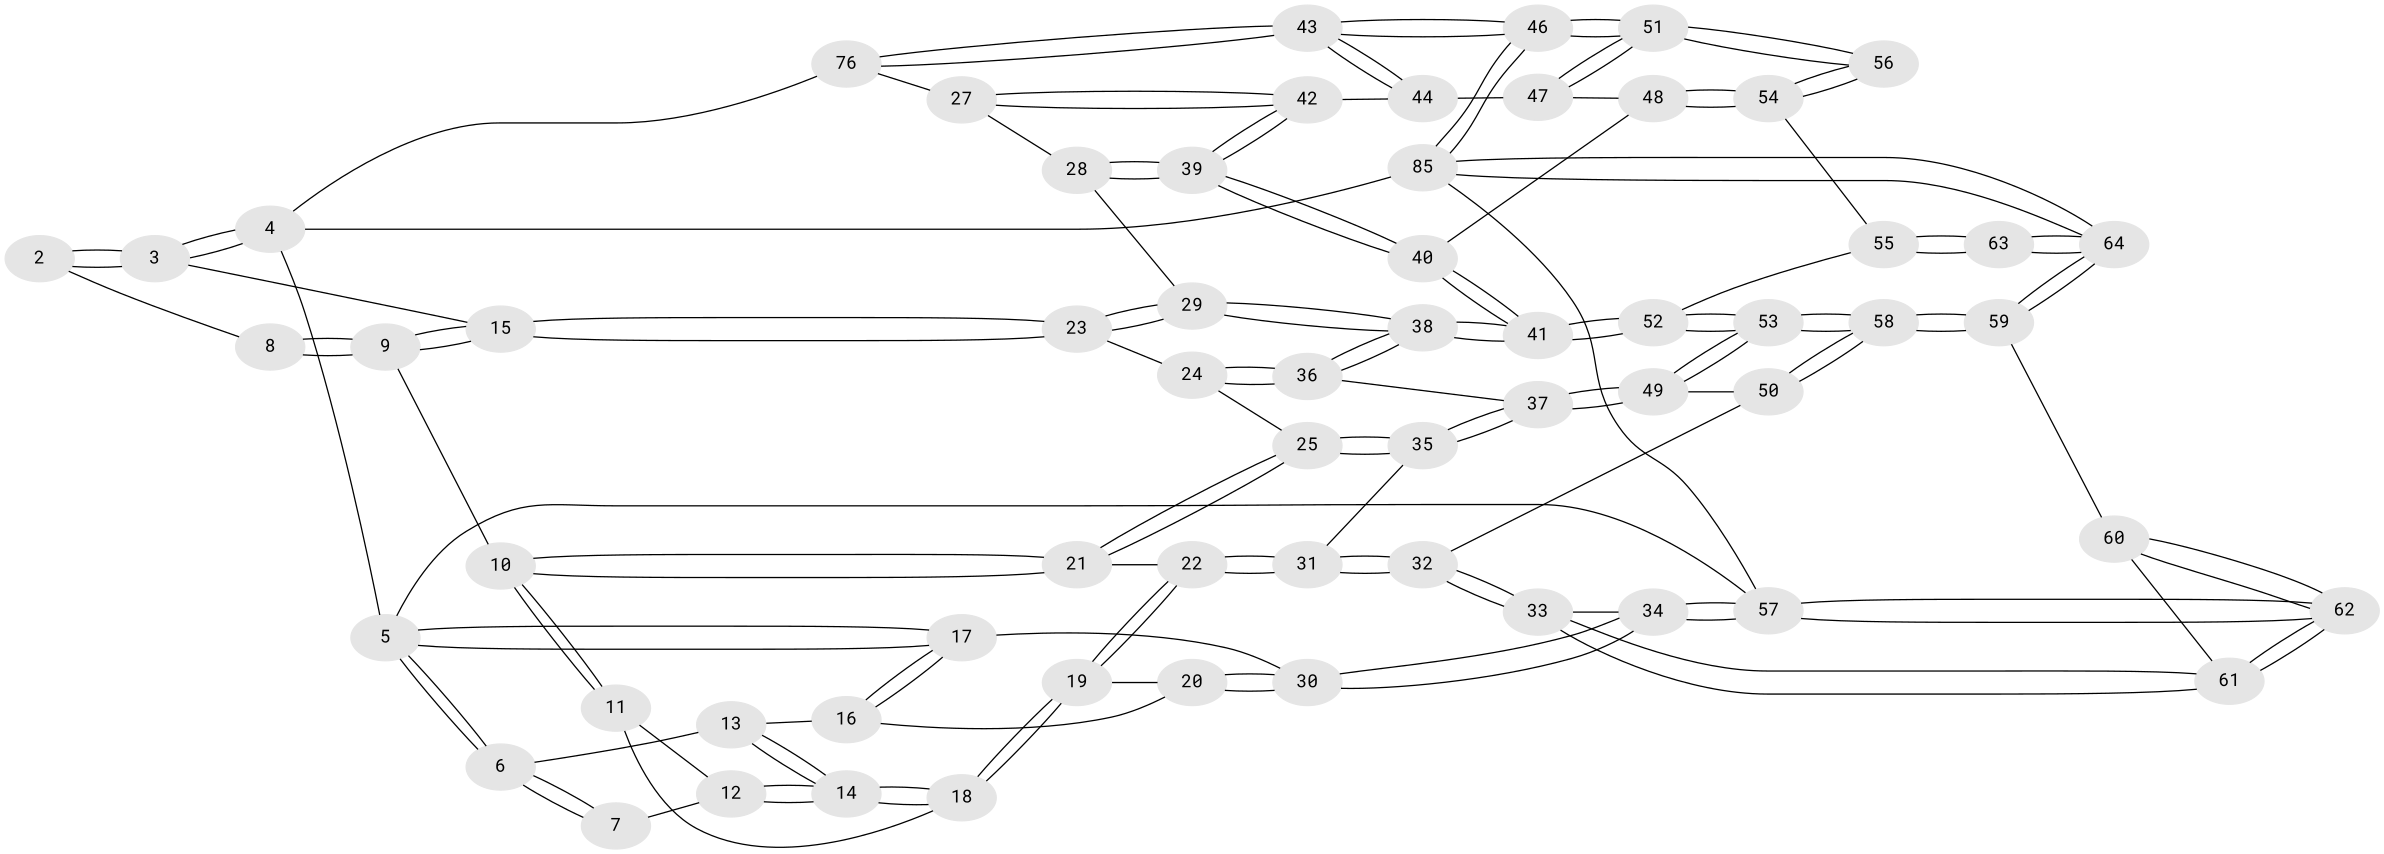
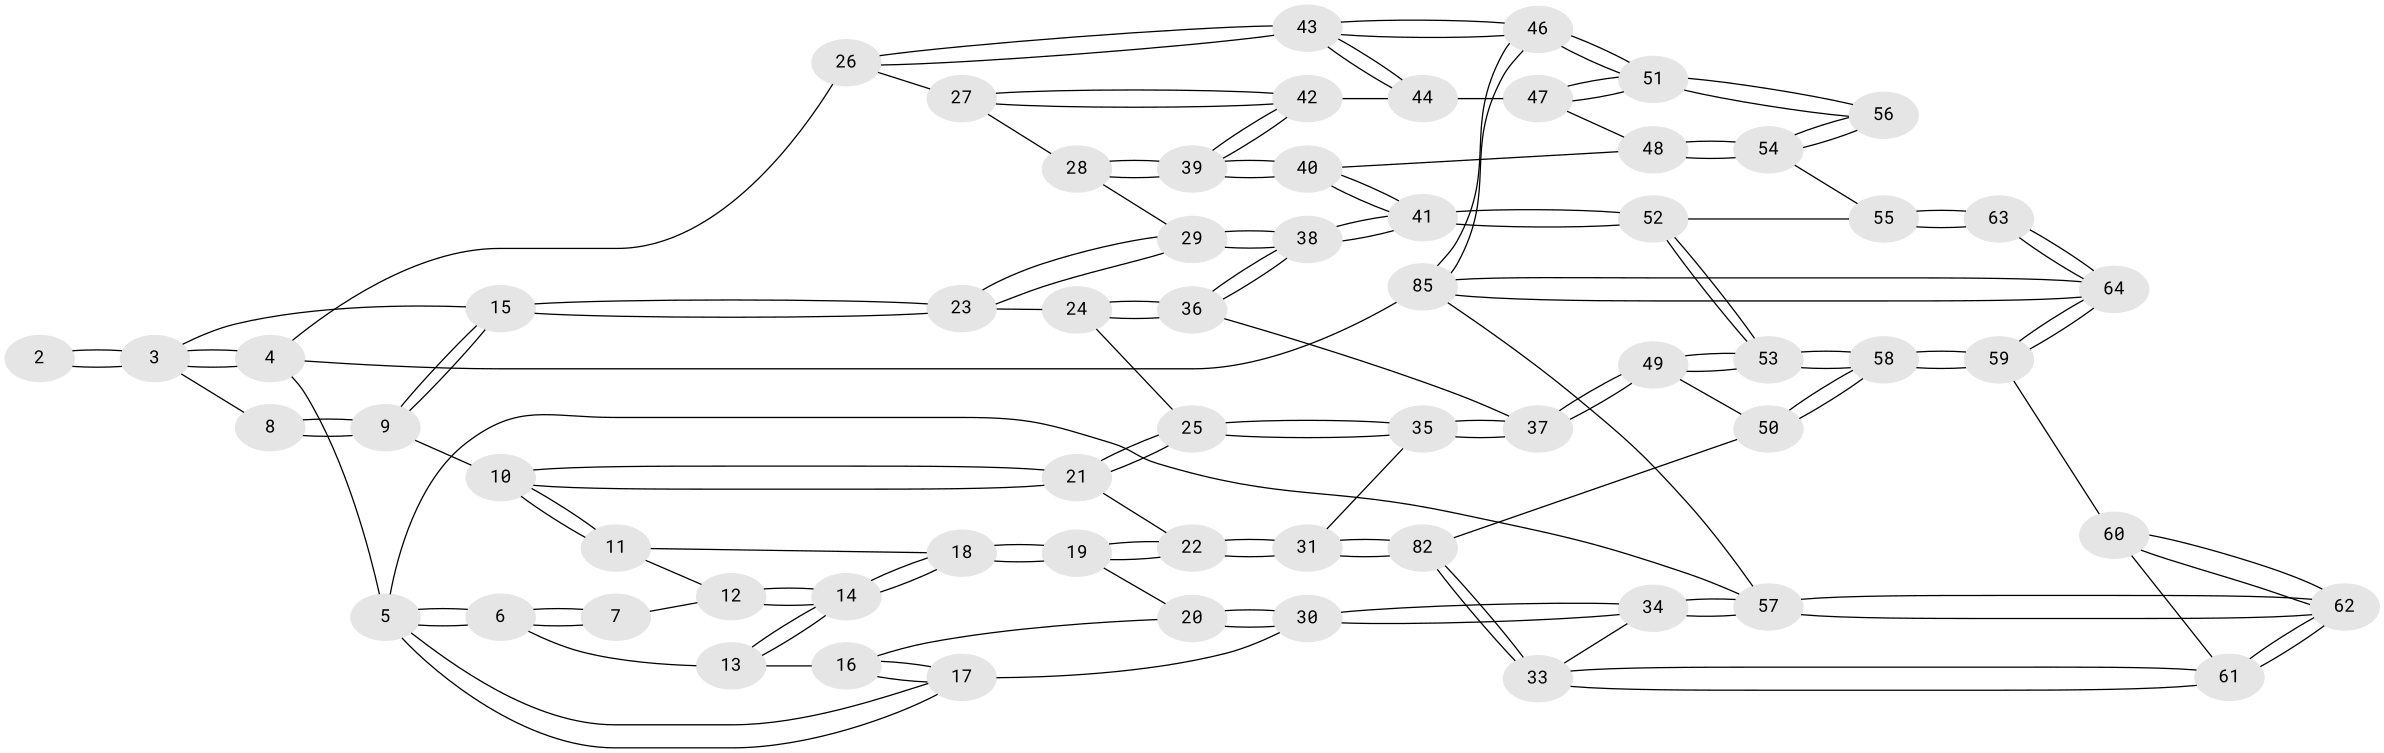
(846, 64) -> (846, 63)
(153, 306) -> (213, 393)
(1423, 565) -> (1423, 548)
